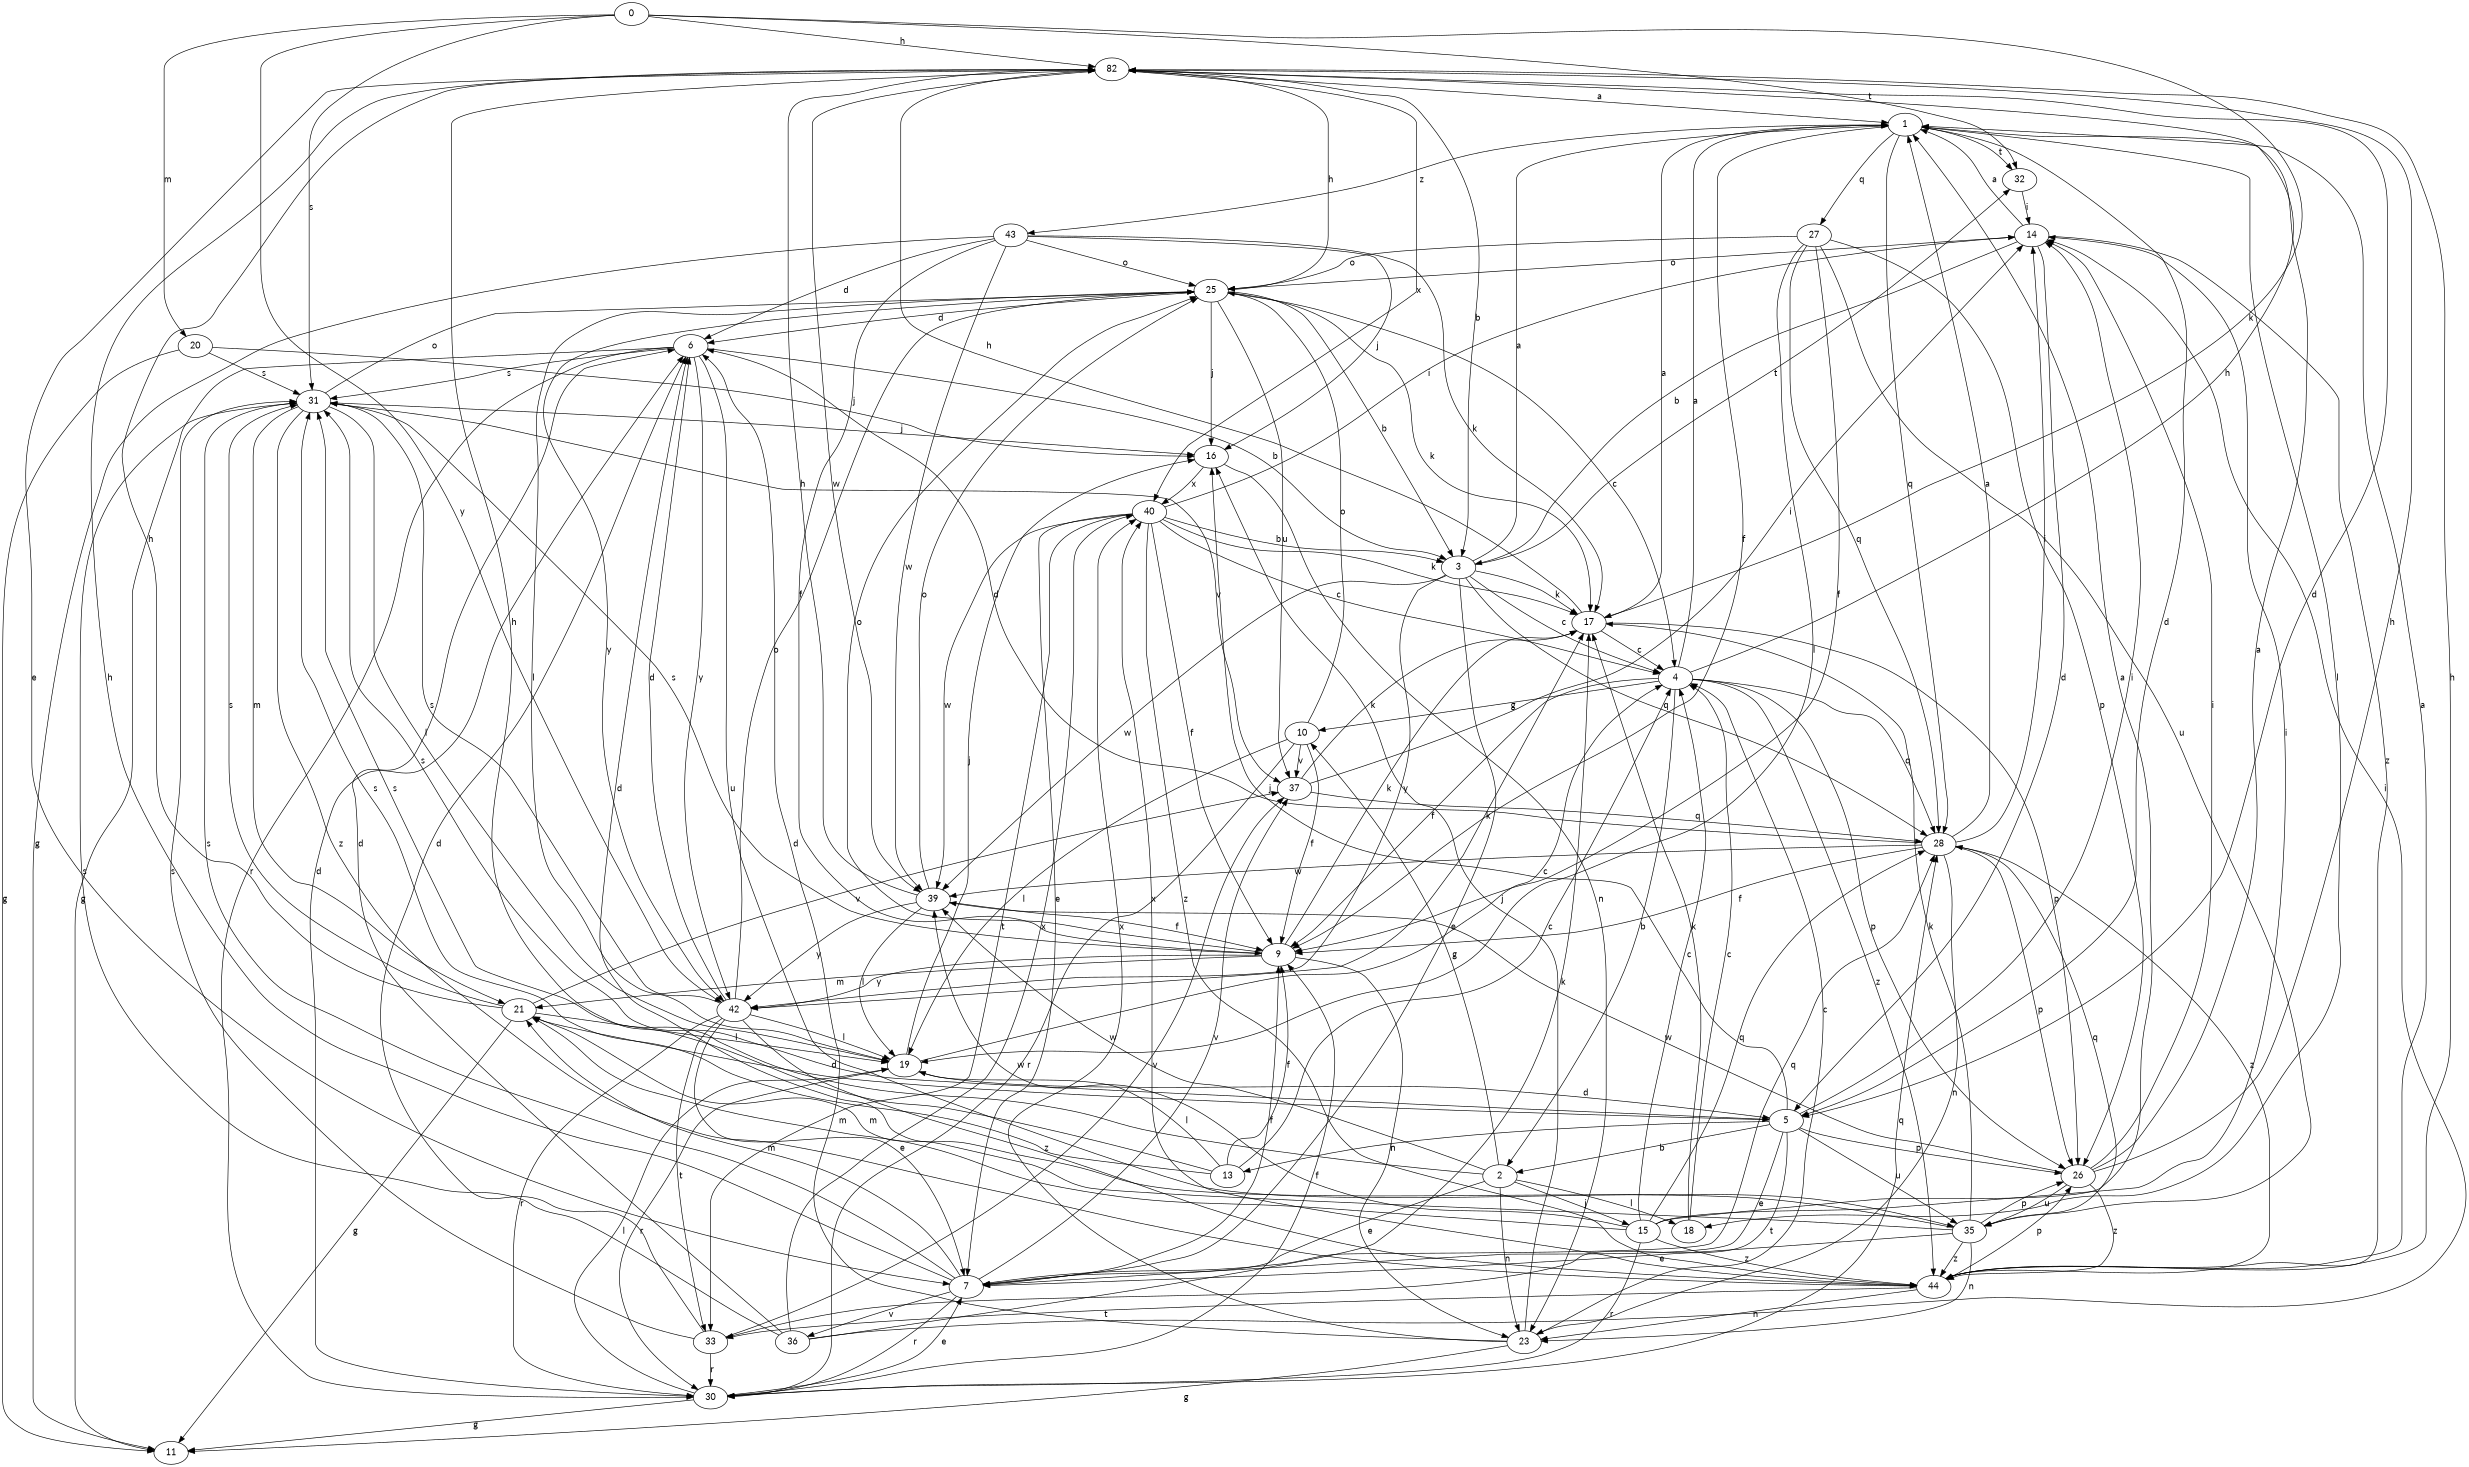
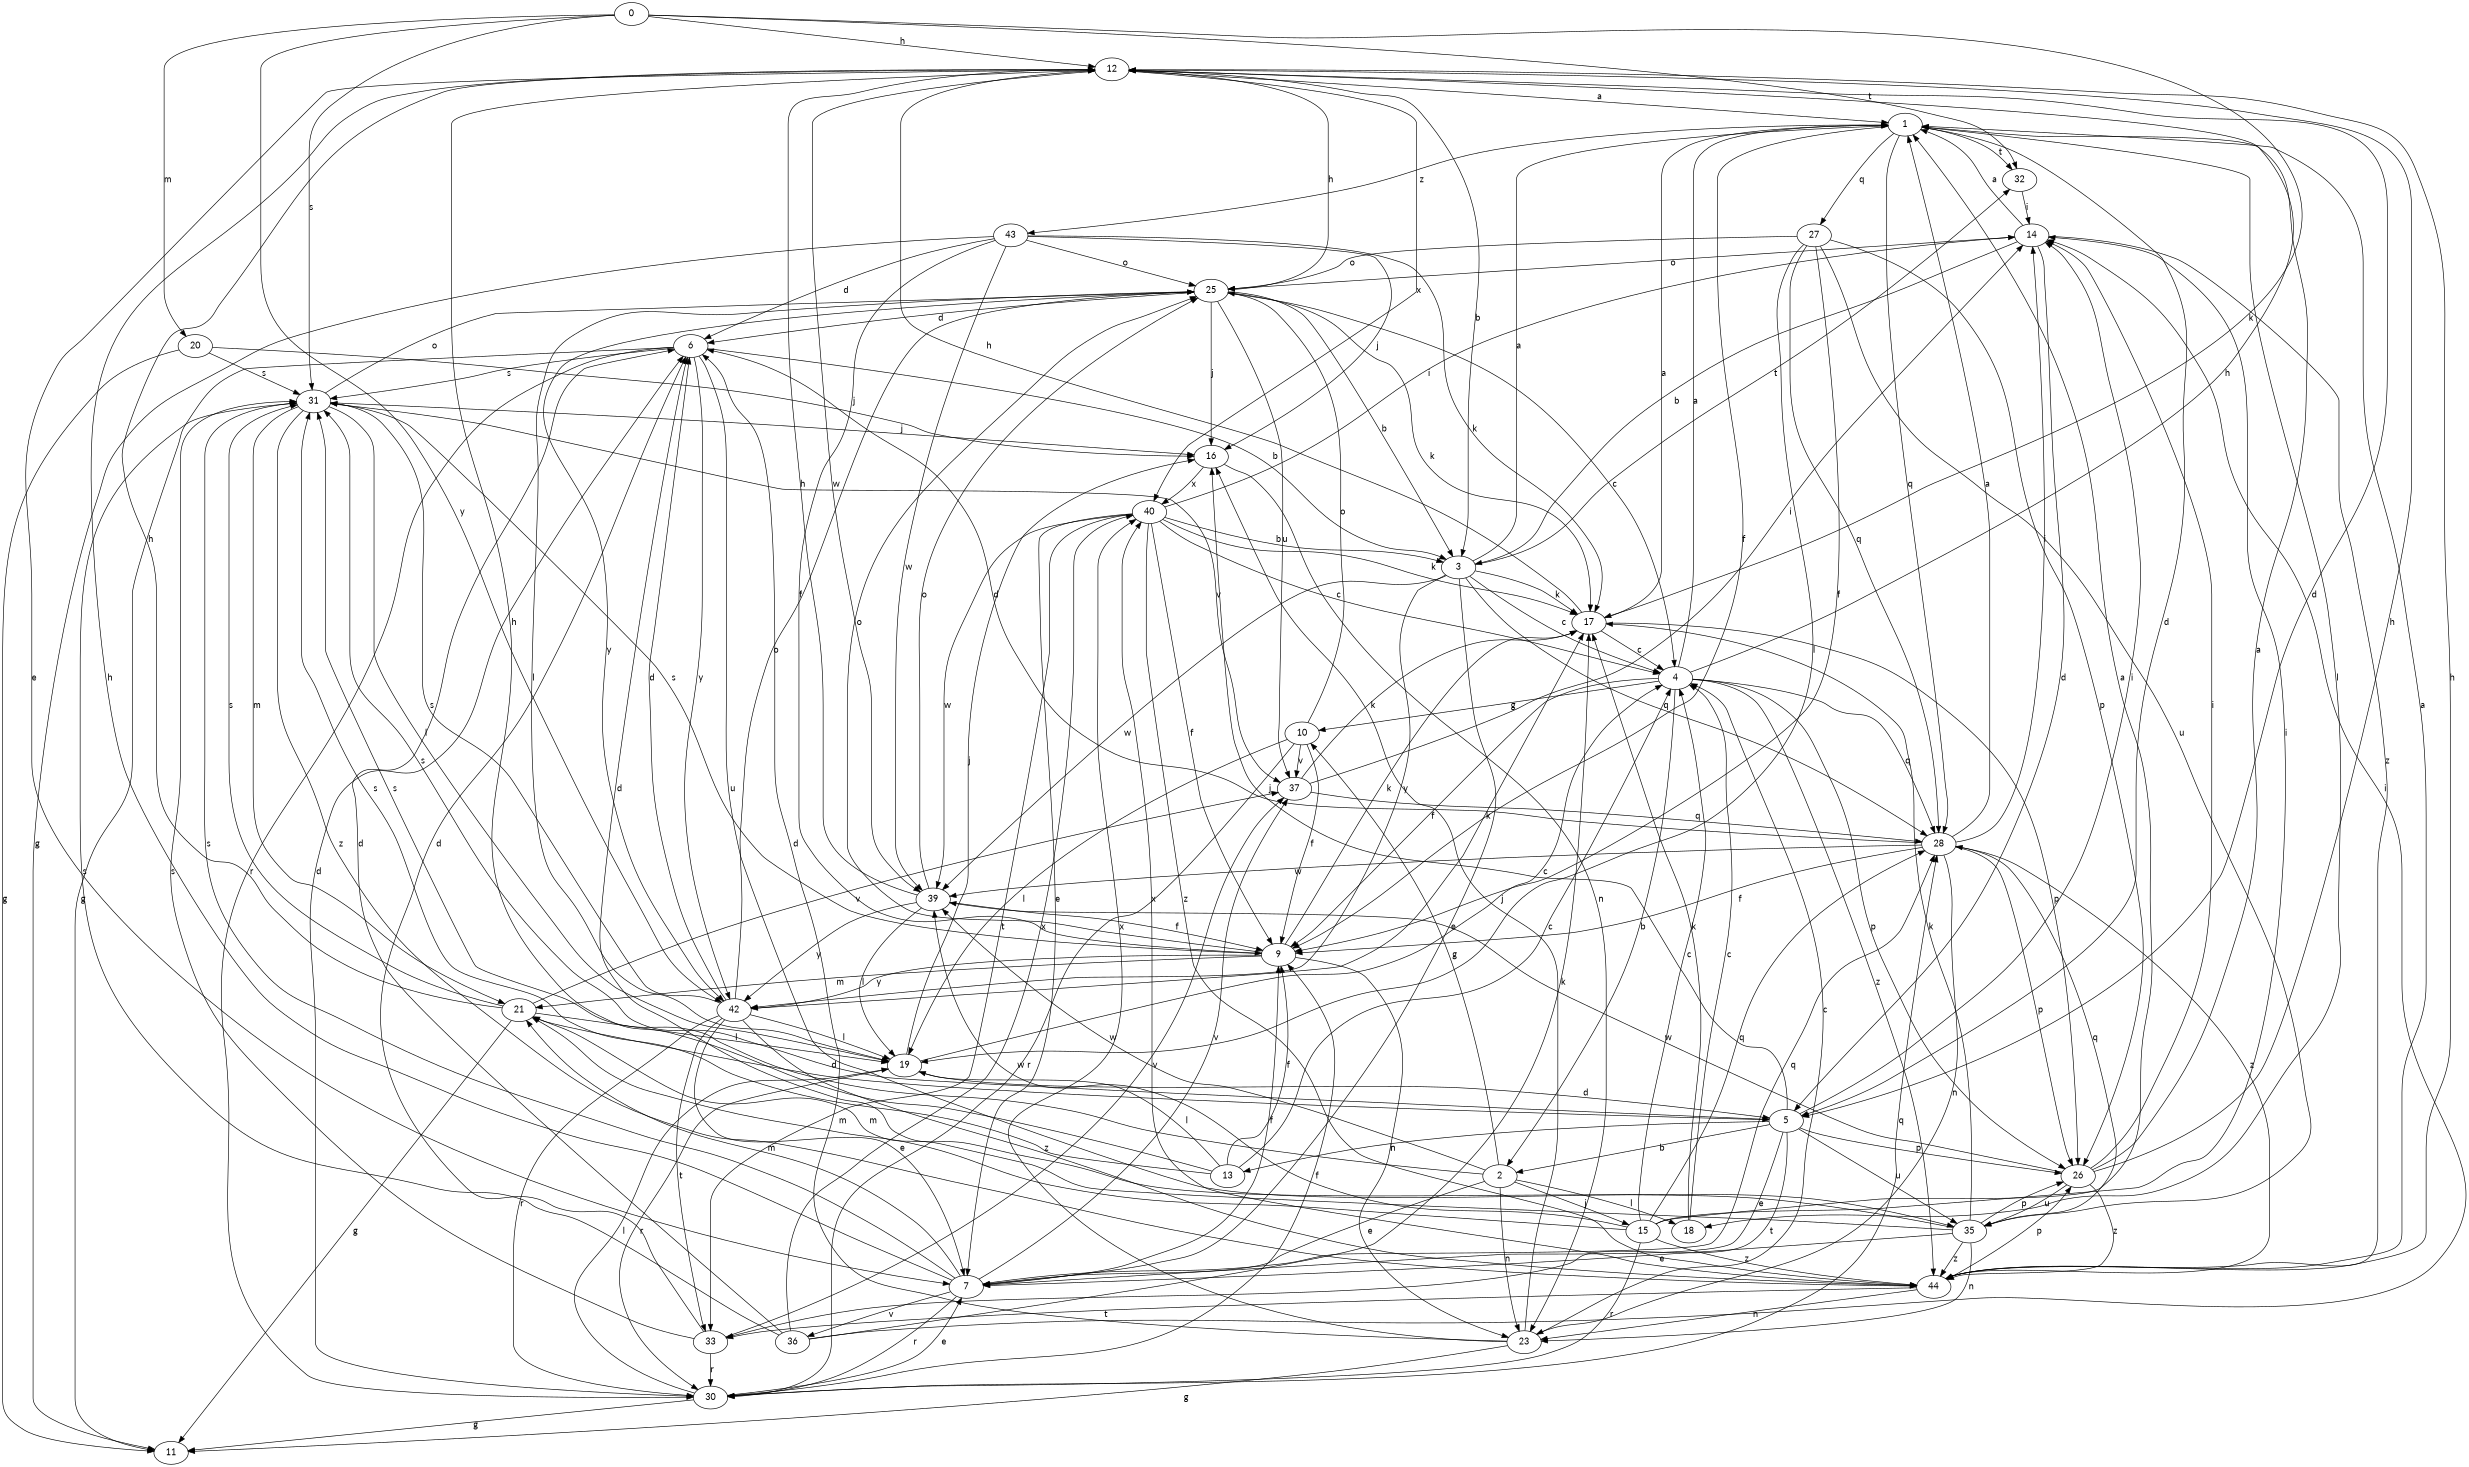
(1112, 69) -> (1112, 69)
